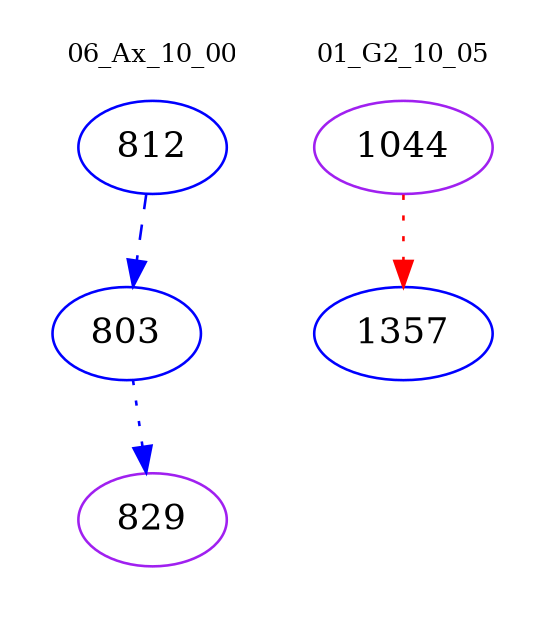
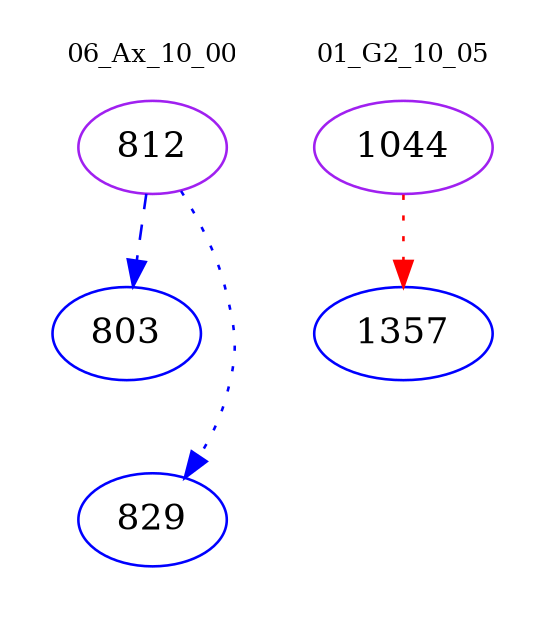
(153, 147) -> (153, 147)
(138, 413) -> (233, 322)
(153, 520) -> (153, 520)
